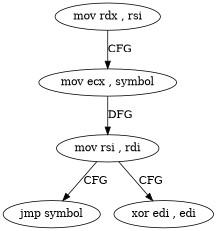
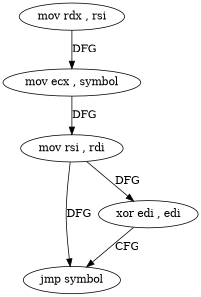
(120, 50) -> (84, 50)
(96, 181) -> (79, 214)
(151, 181) -> (128, 181)
none -> (113, 245)
